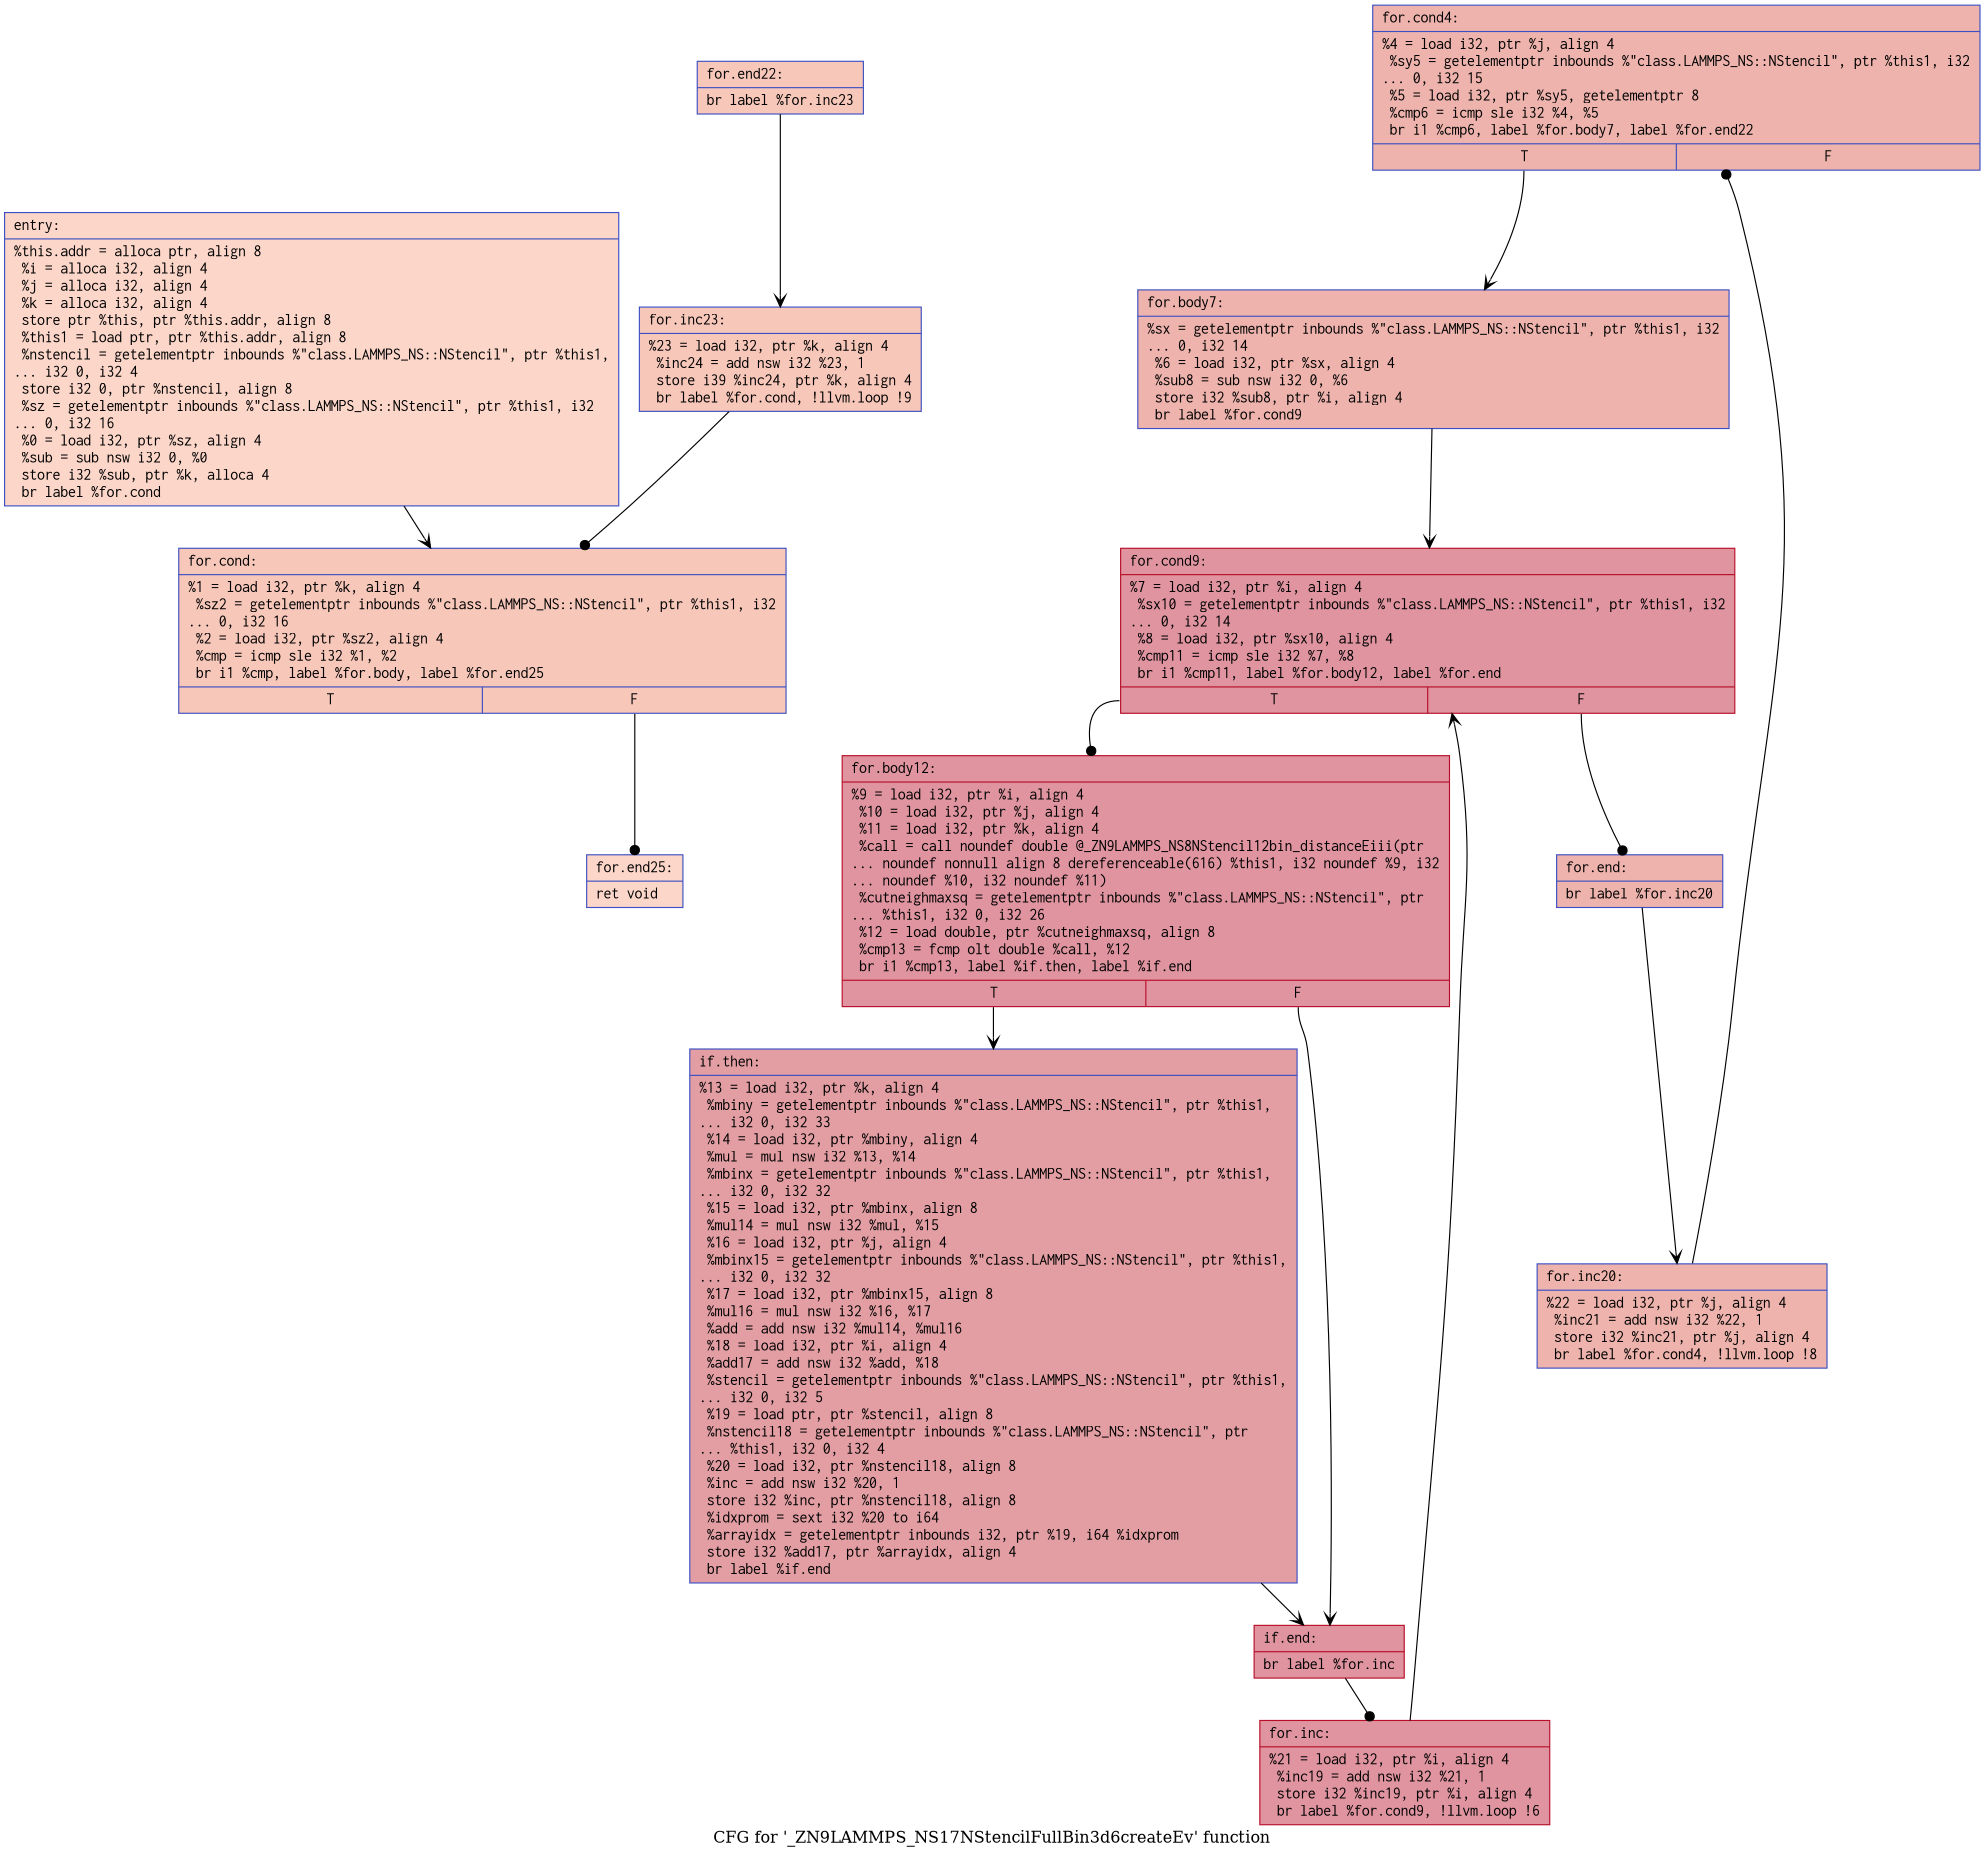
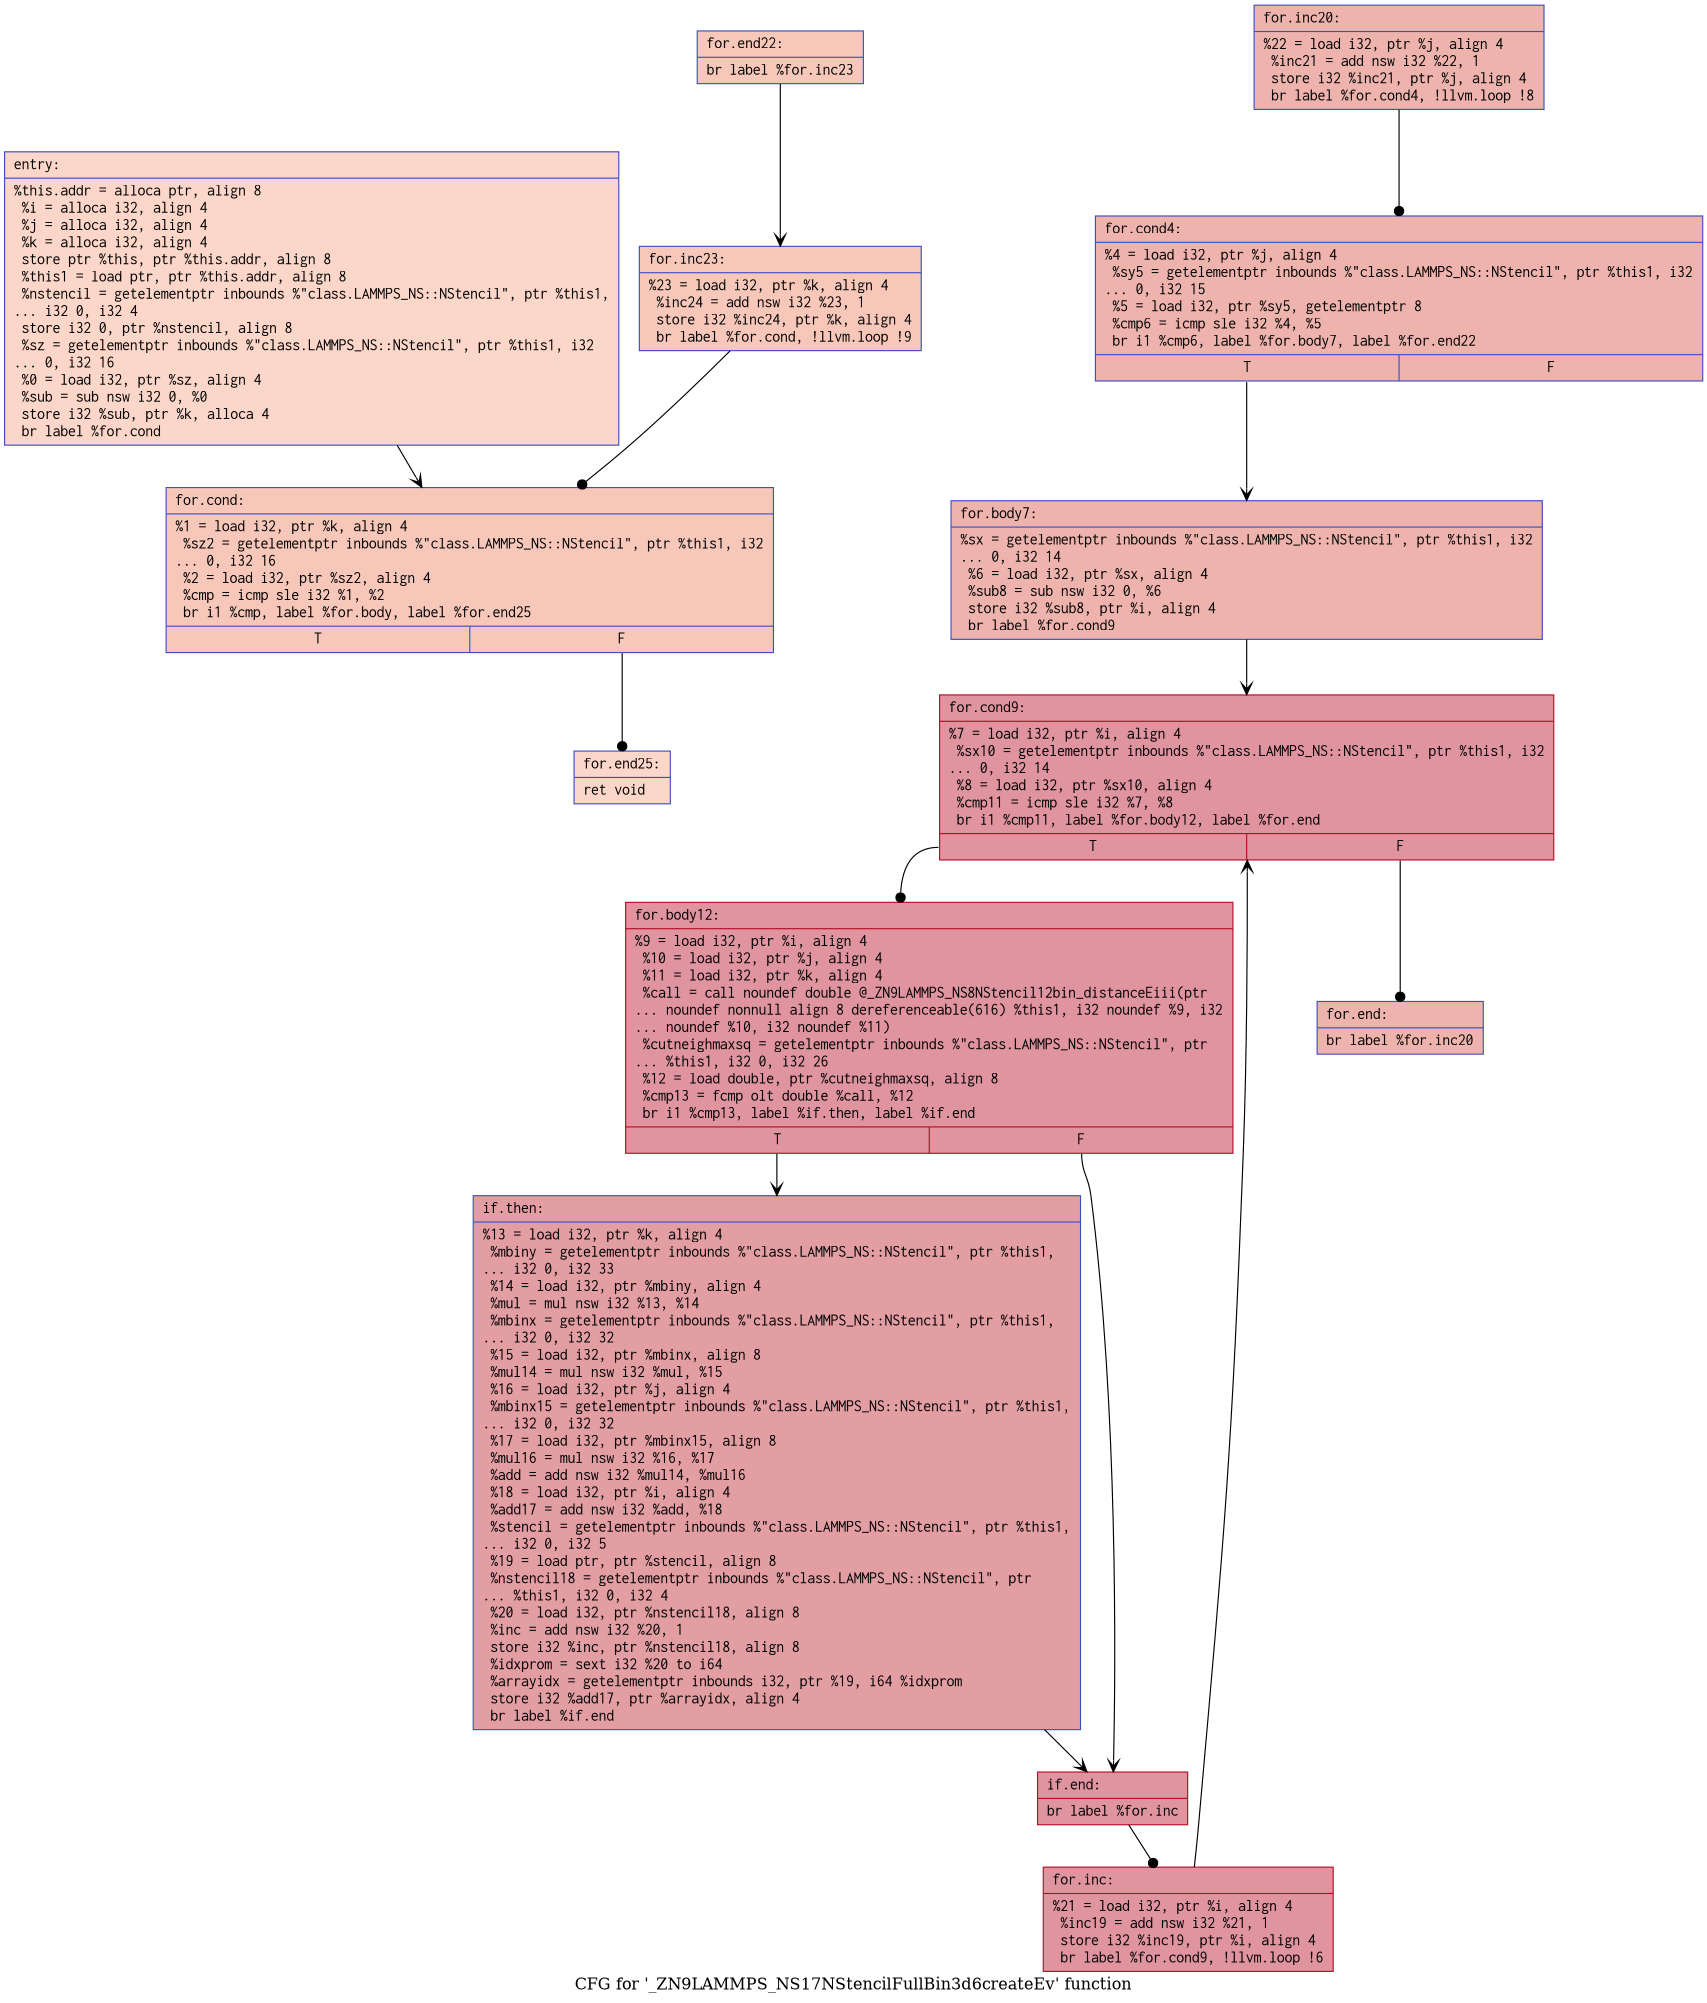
(780, 380) -> (780, 320)
(1659, 1080) -> none
